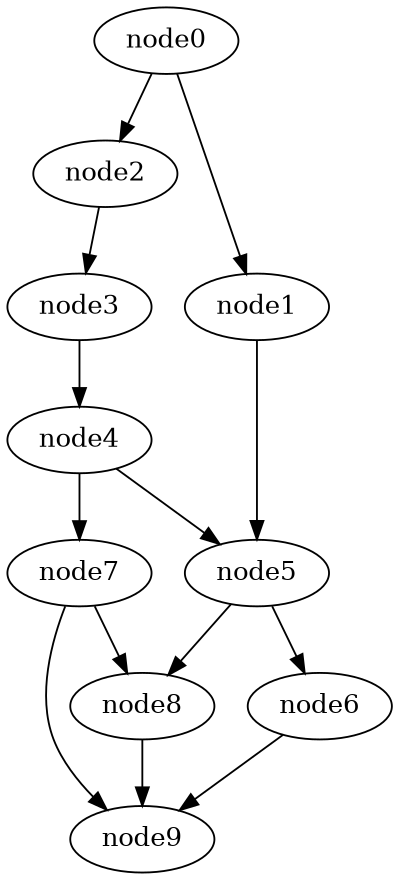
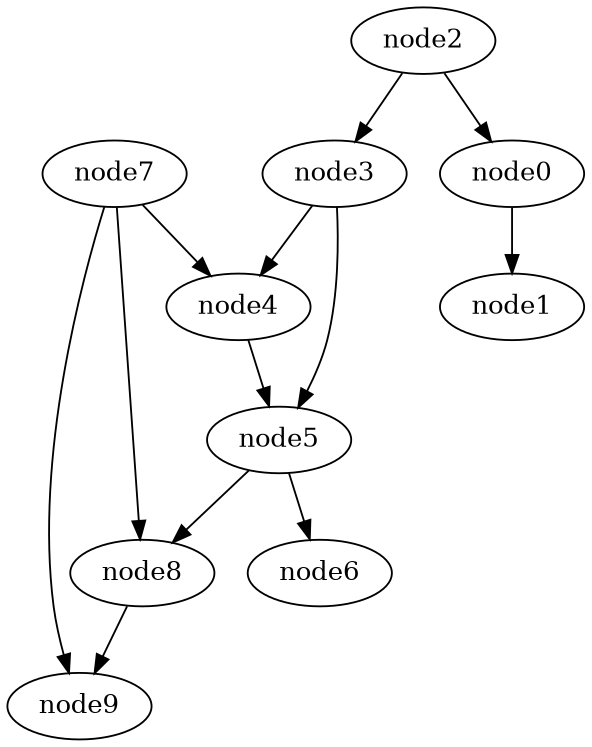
(140, 99) -> (462, 100)
(257, 430) -> (334, 301)
(79, 497) -> (170, 234)
(239, 767) -> none
